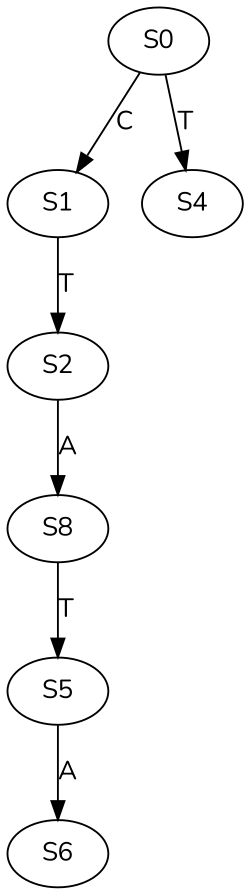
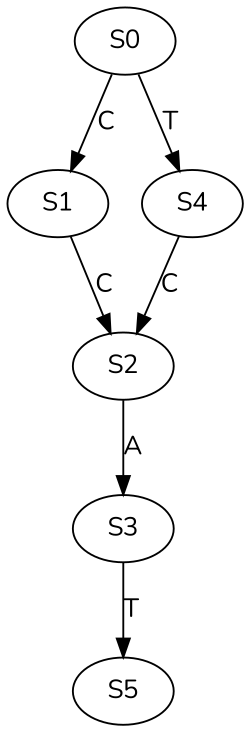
none -> (162, 276)
(66, 285) -> (105, 285)
(58, 529) -> (123, 529)
(58, 854) -> none
